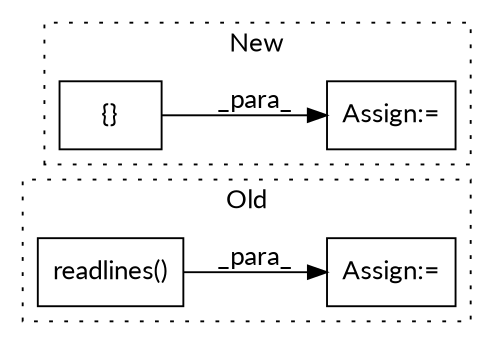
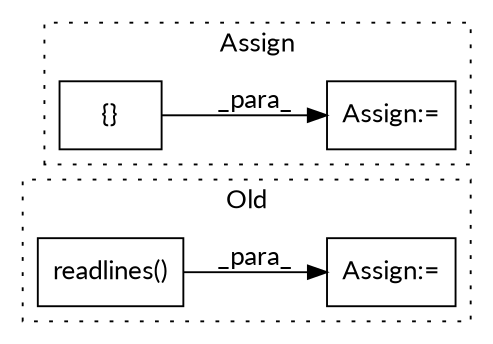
(258, 44) -> (258, 44)
